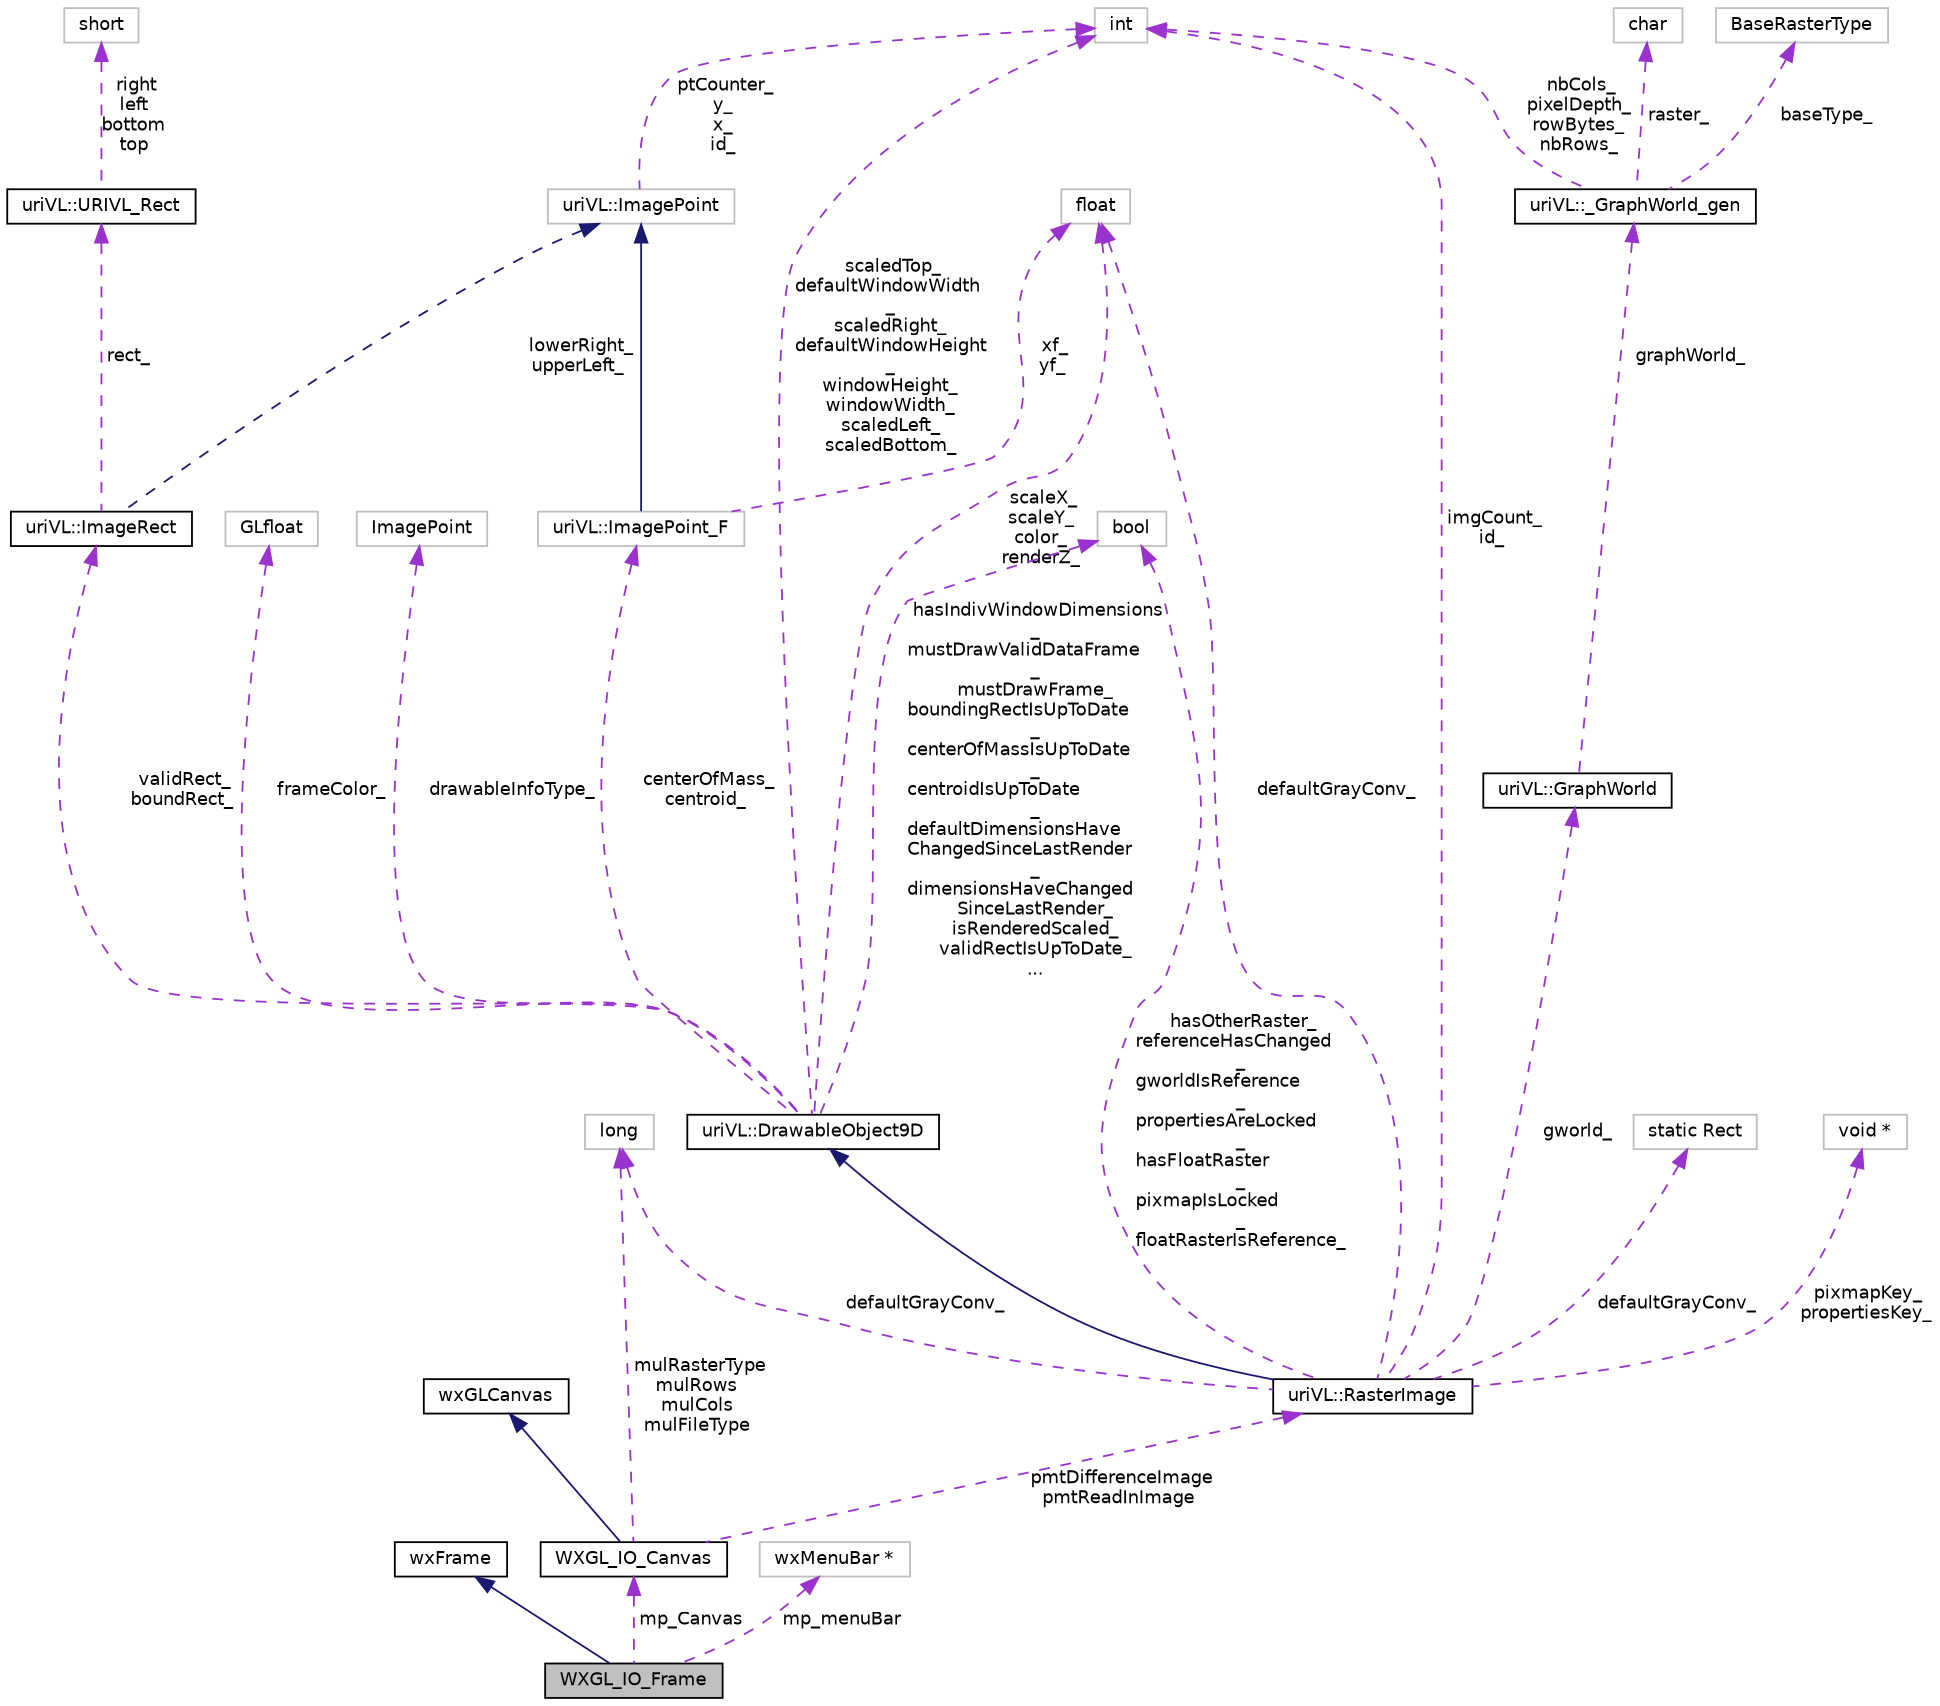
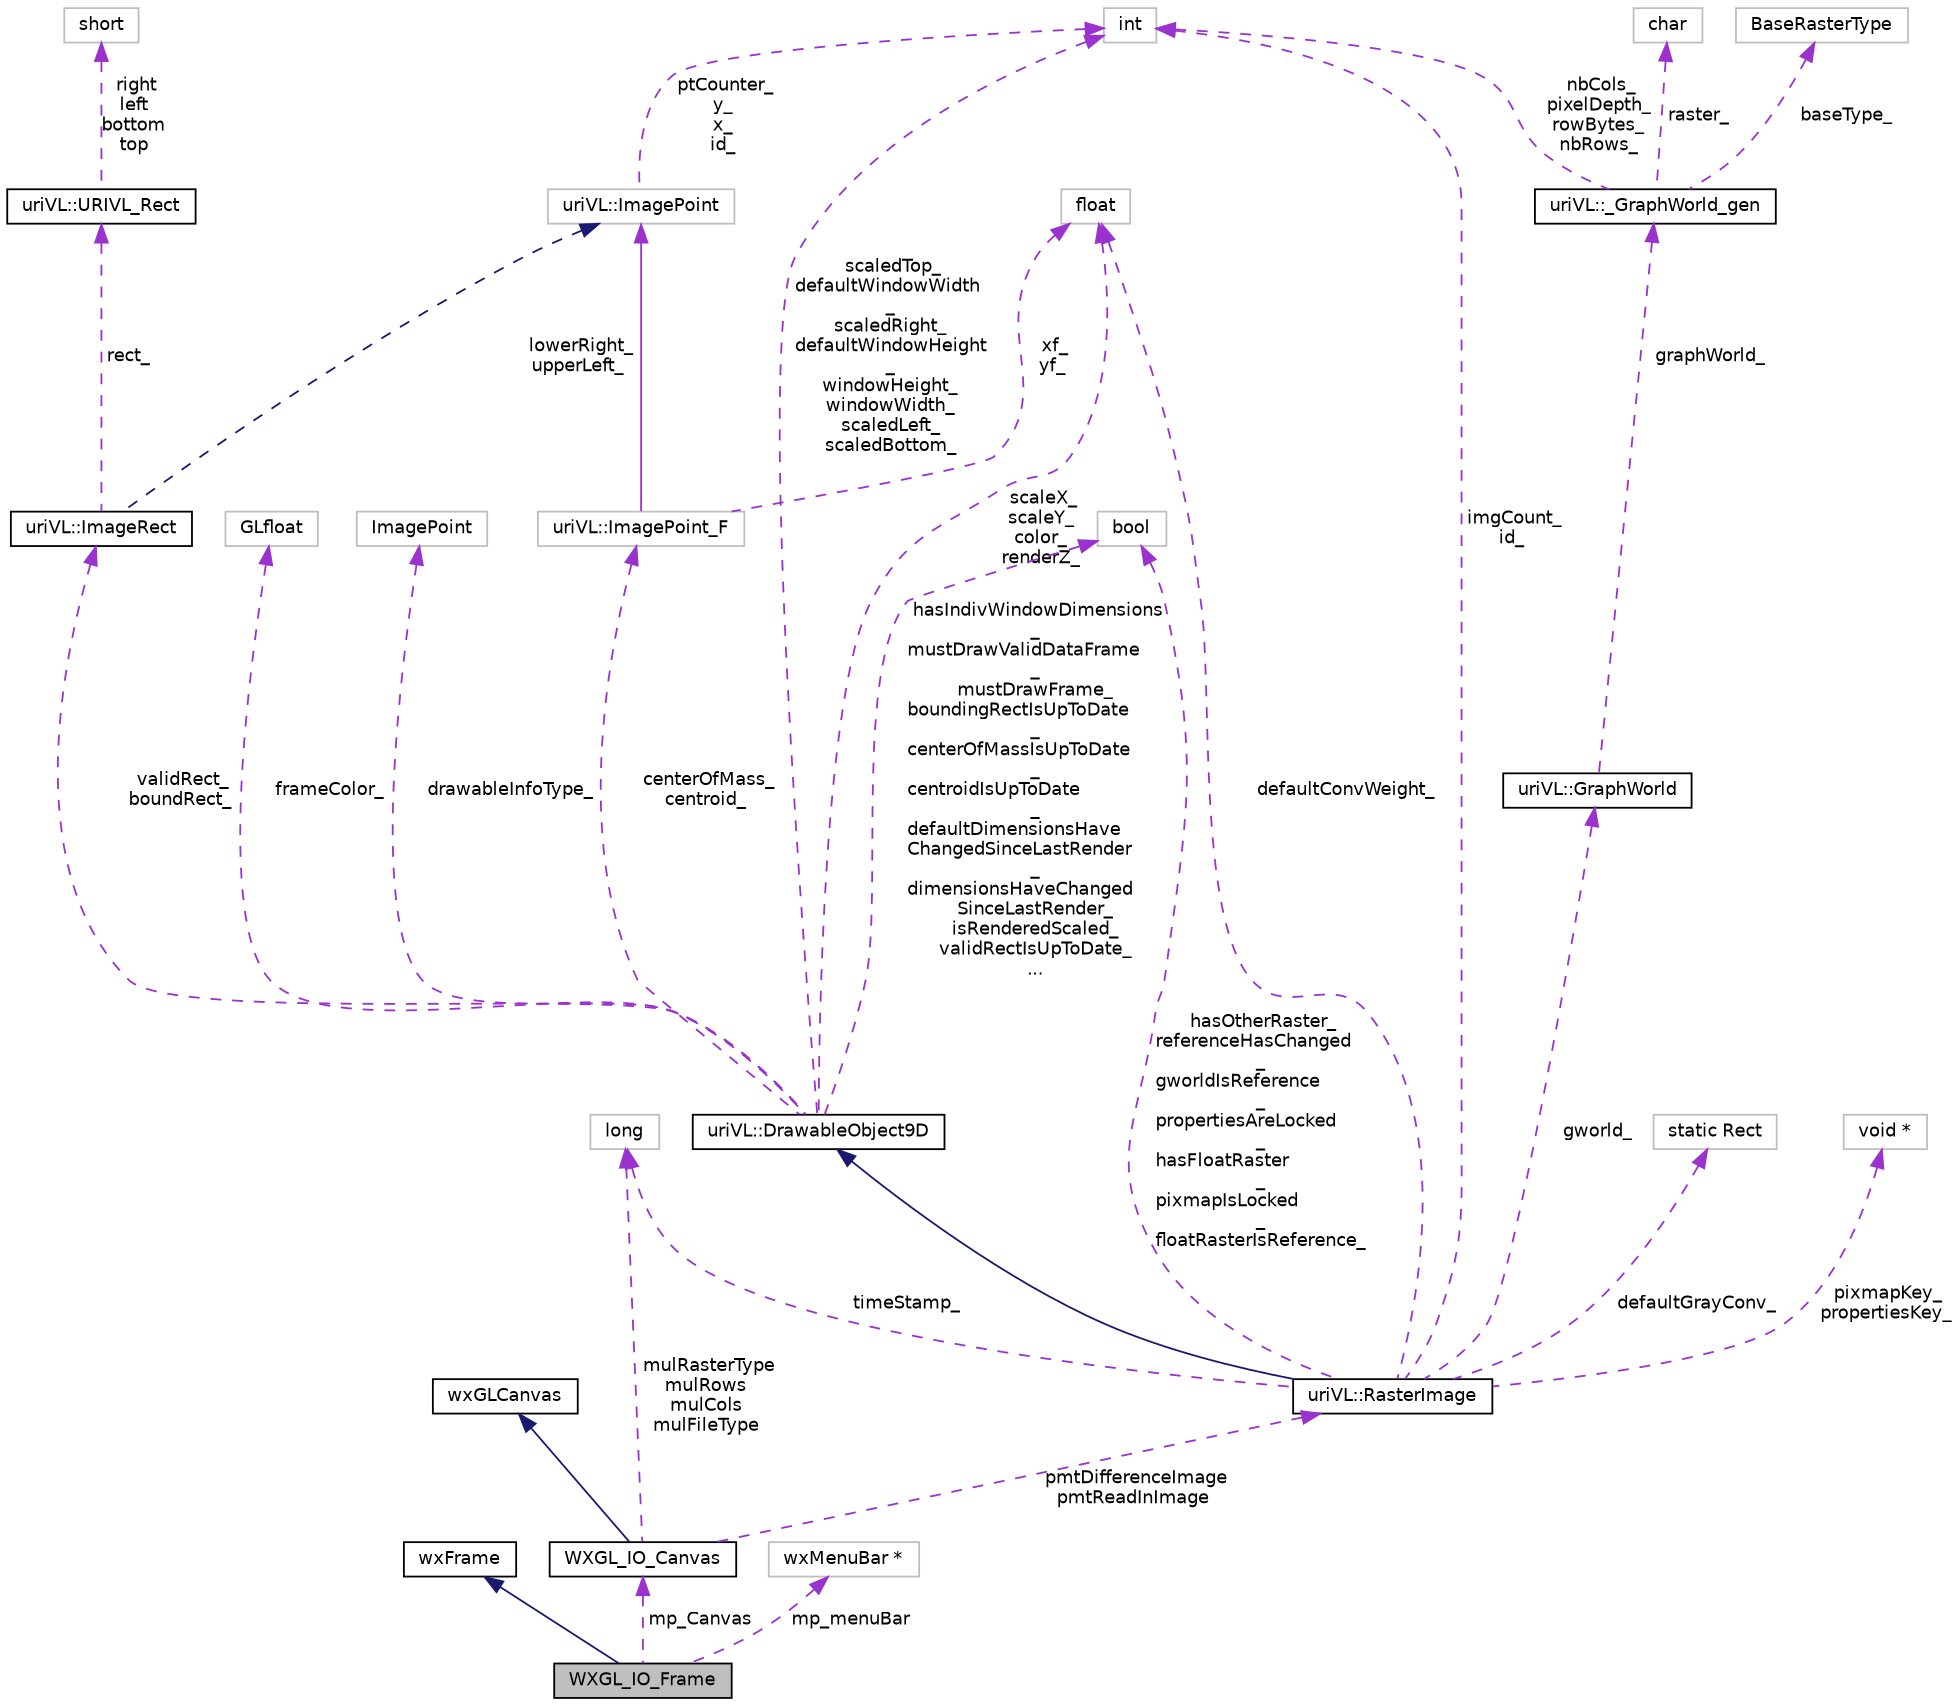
(641, 377) -> (641, 377)
(1334, 791) -> (1344, 791)
(923, 1304) -> (905, 1304)
